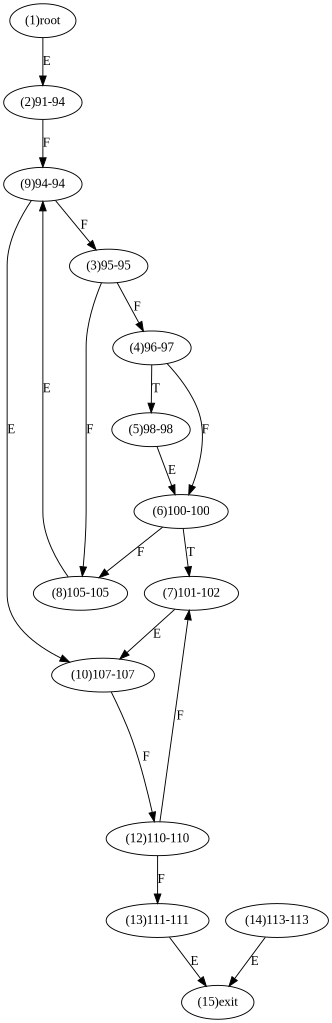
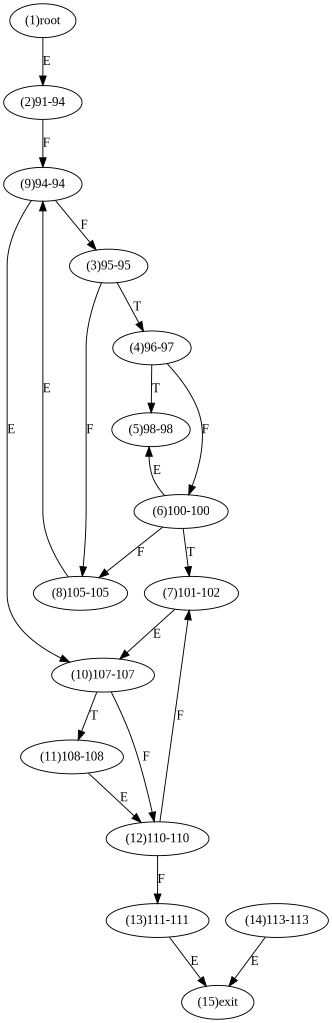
(137, 307) -> (137, 307)
(164, 466) -> (153, 478)
none -> (72, 757)
